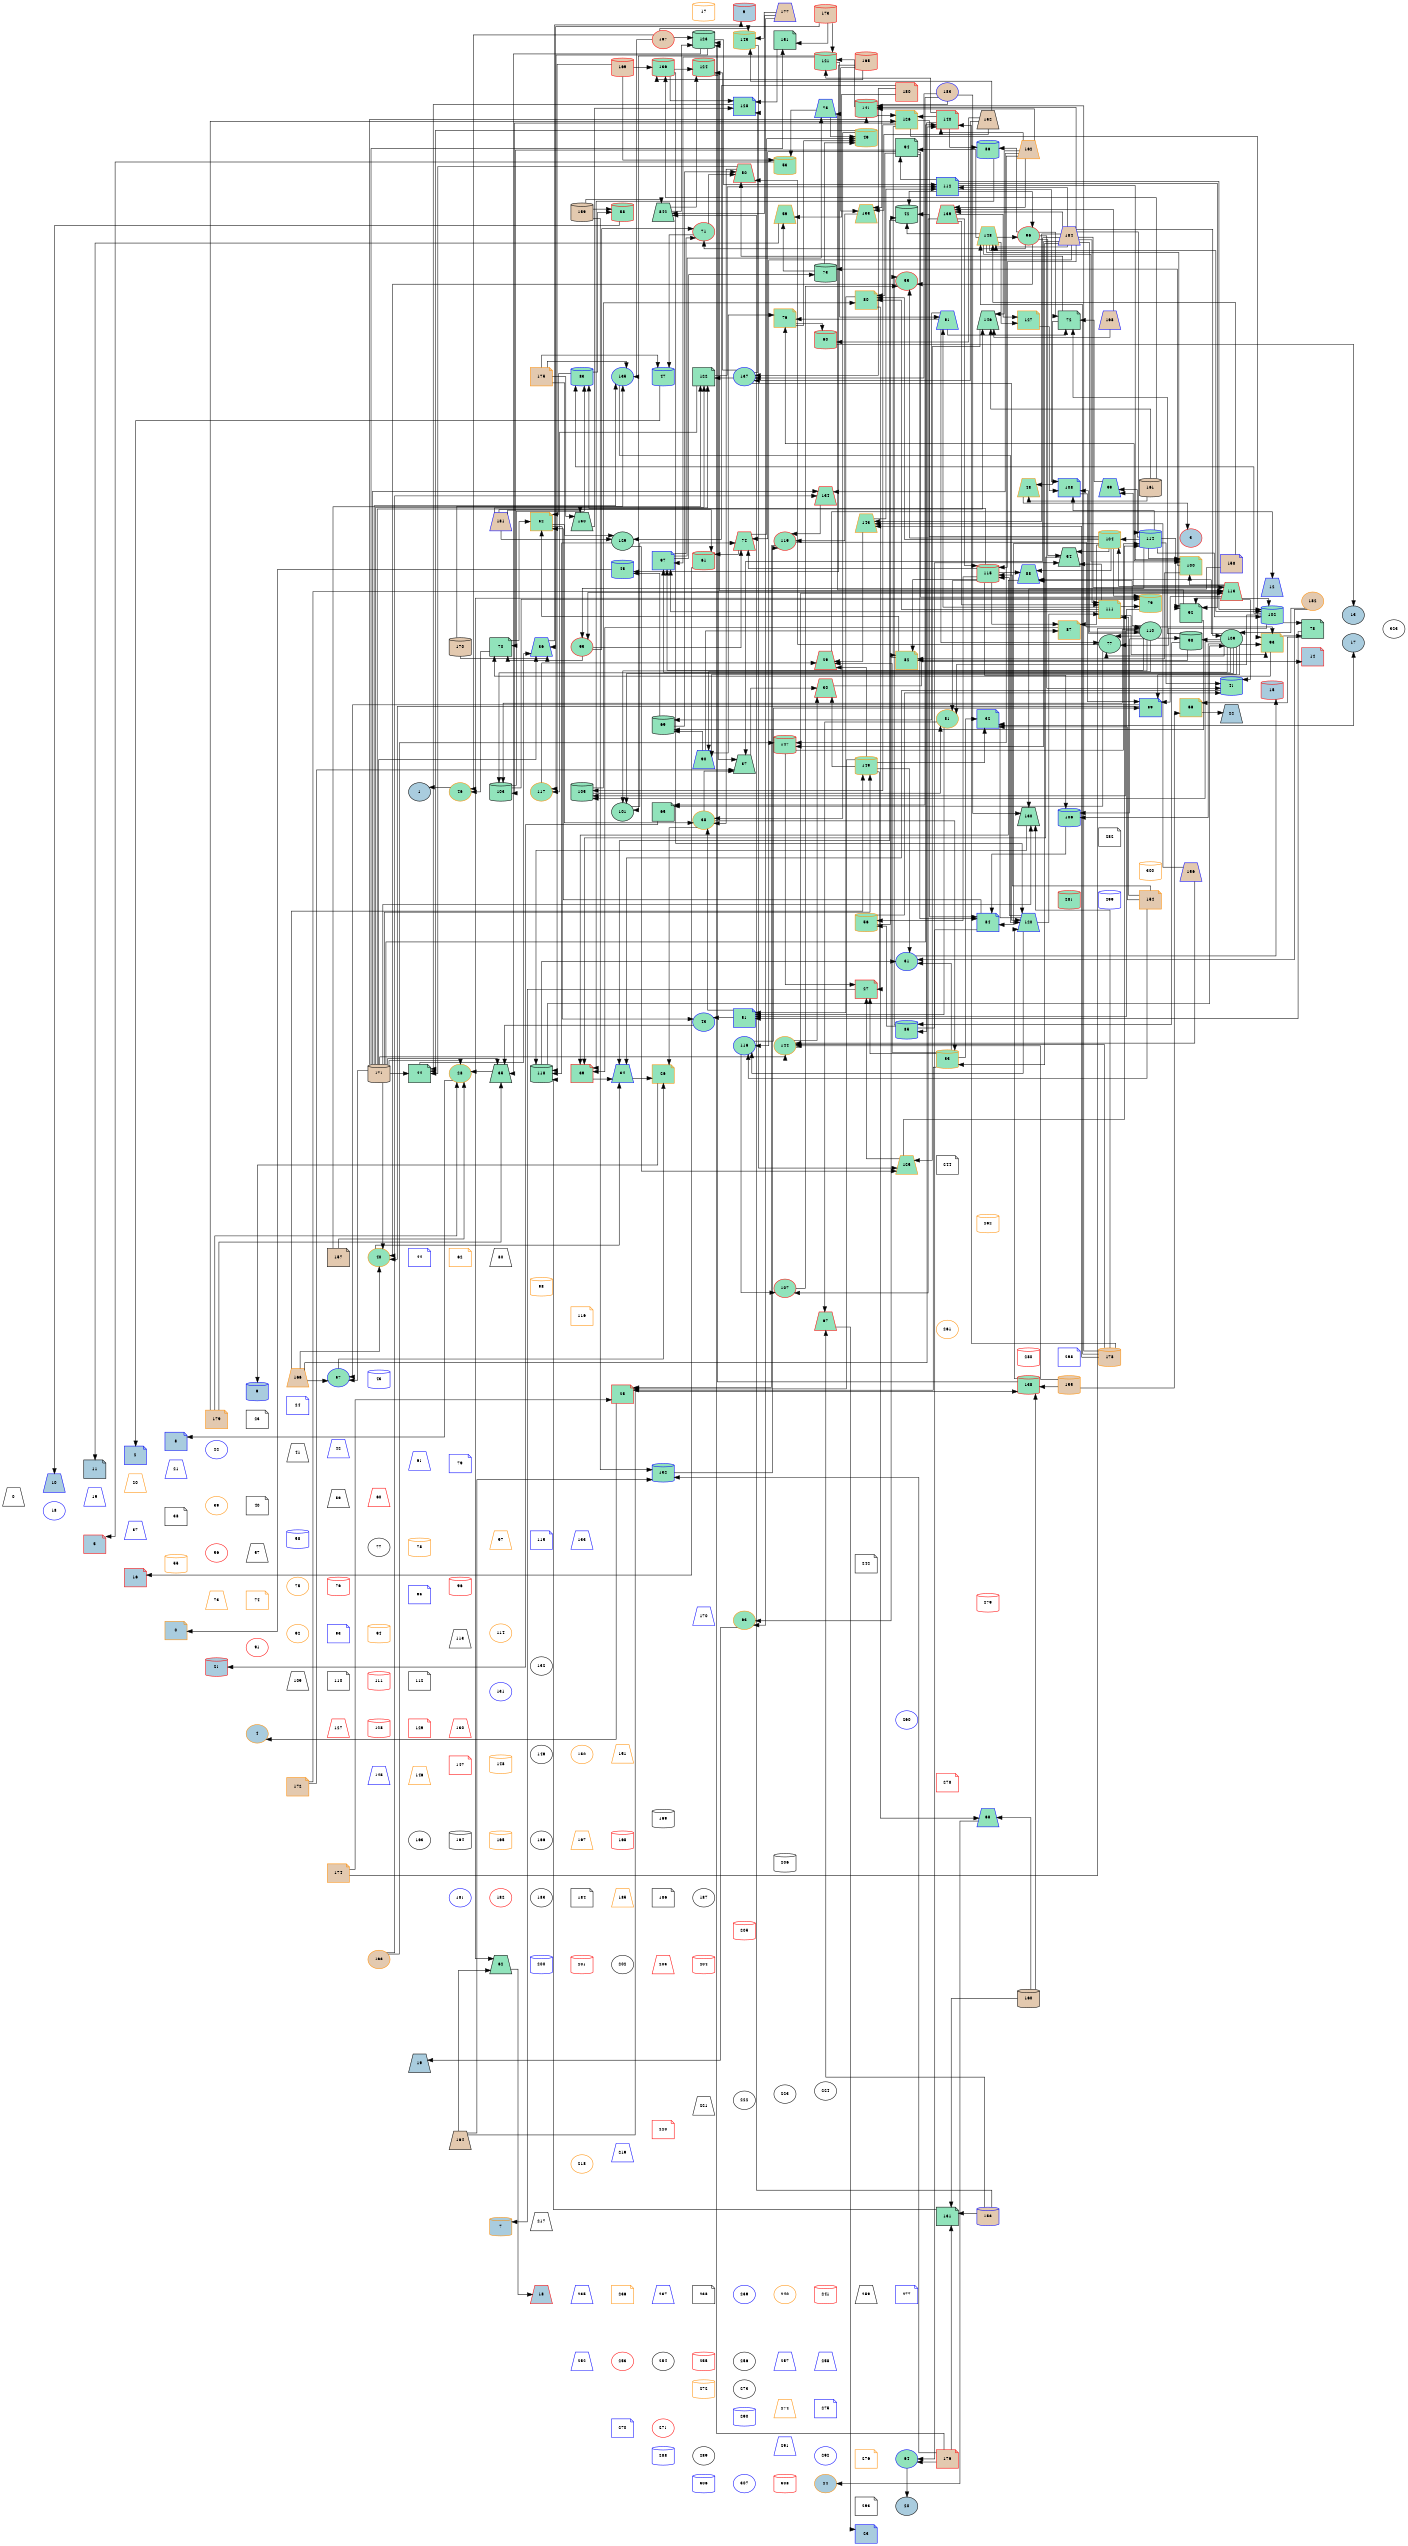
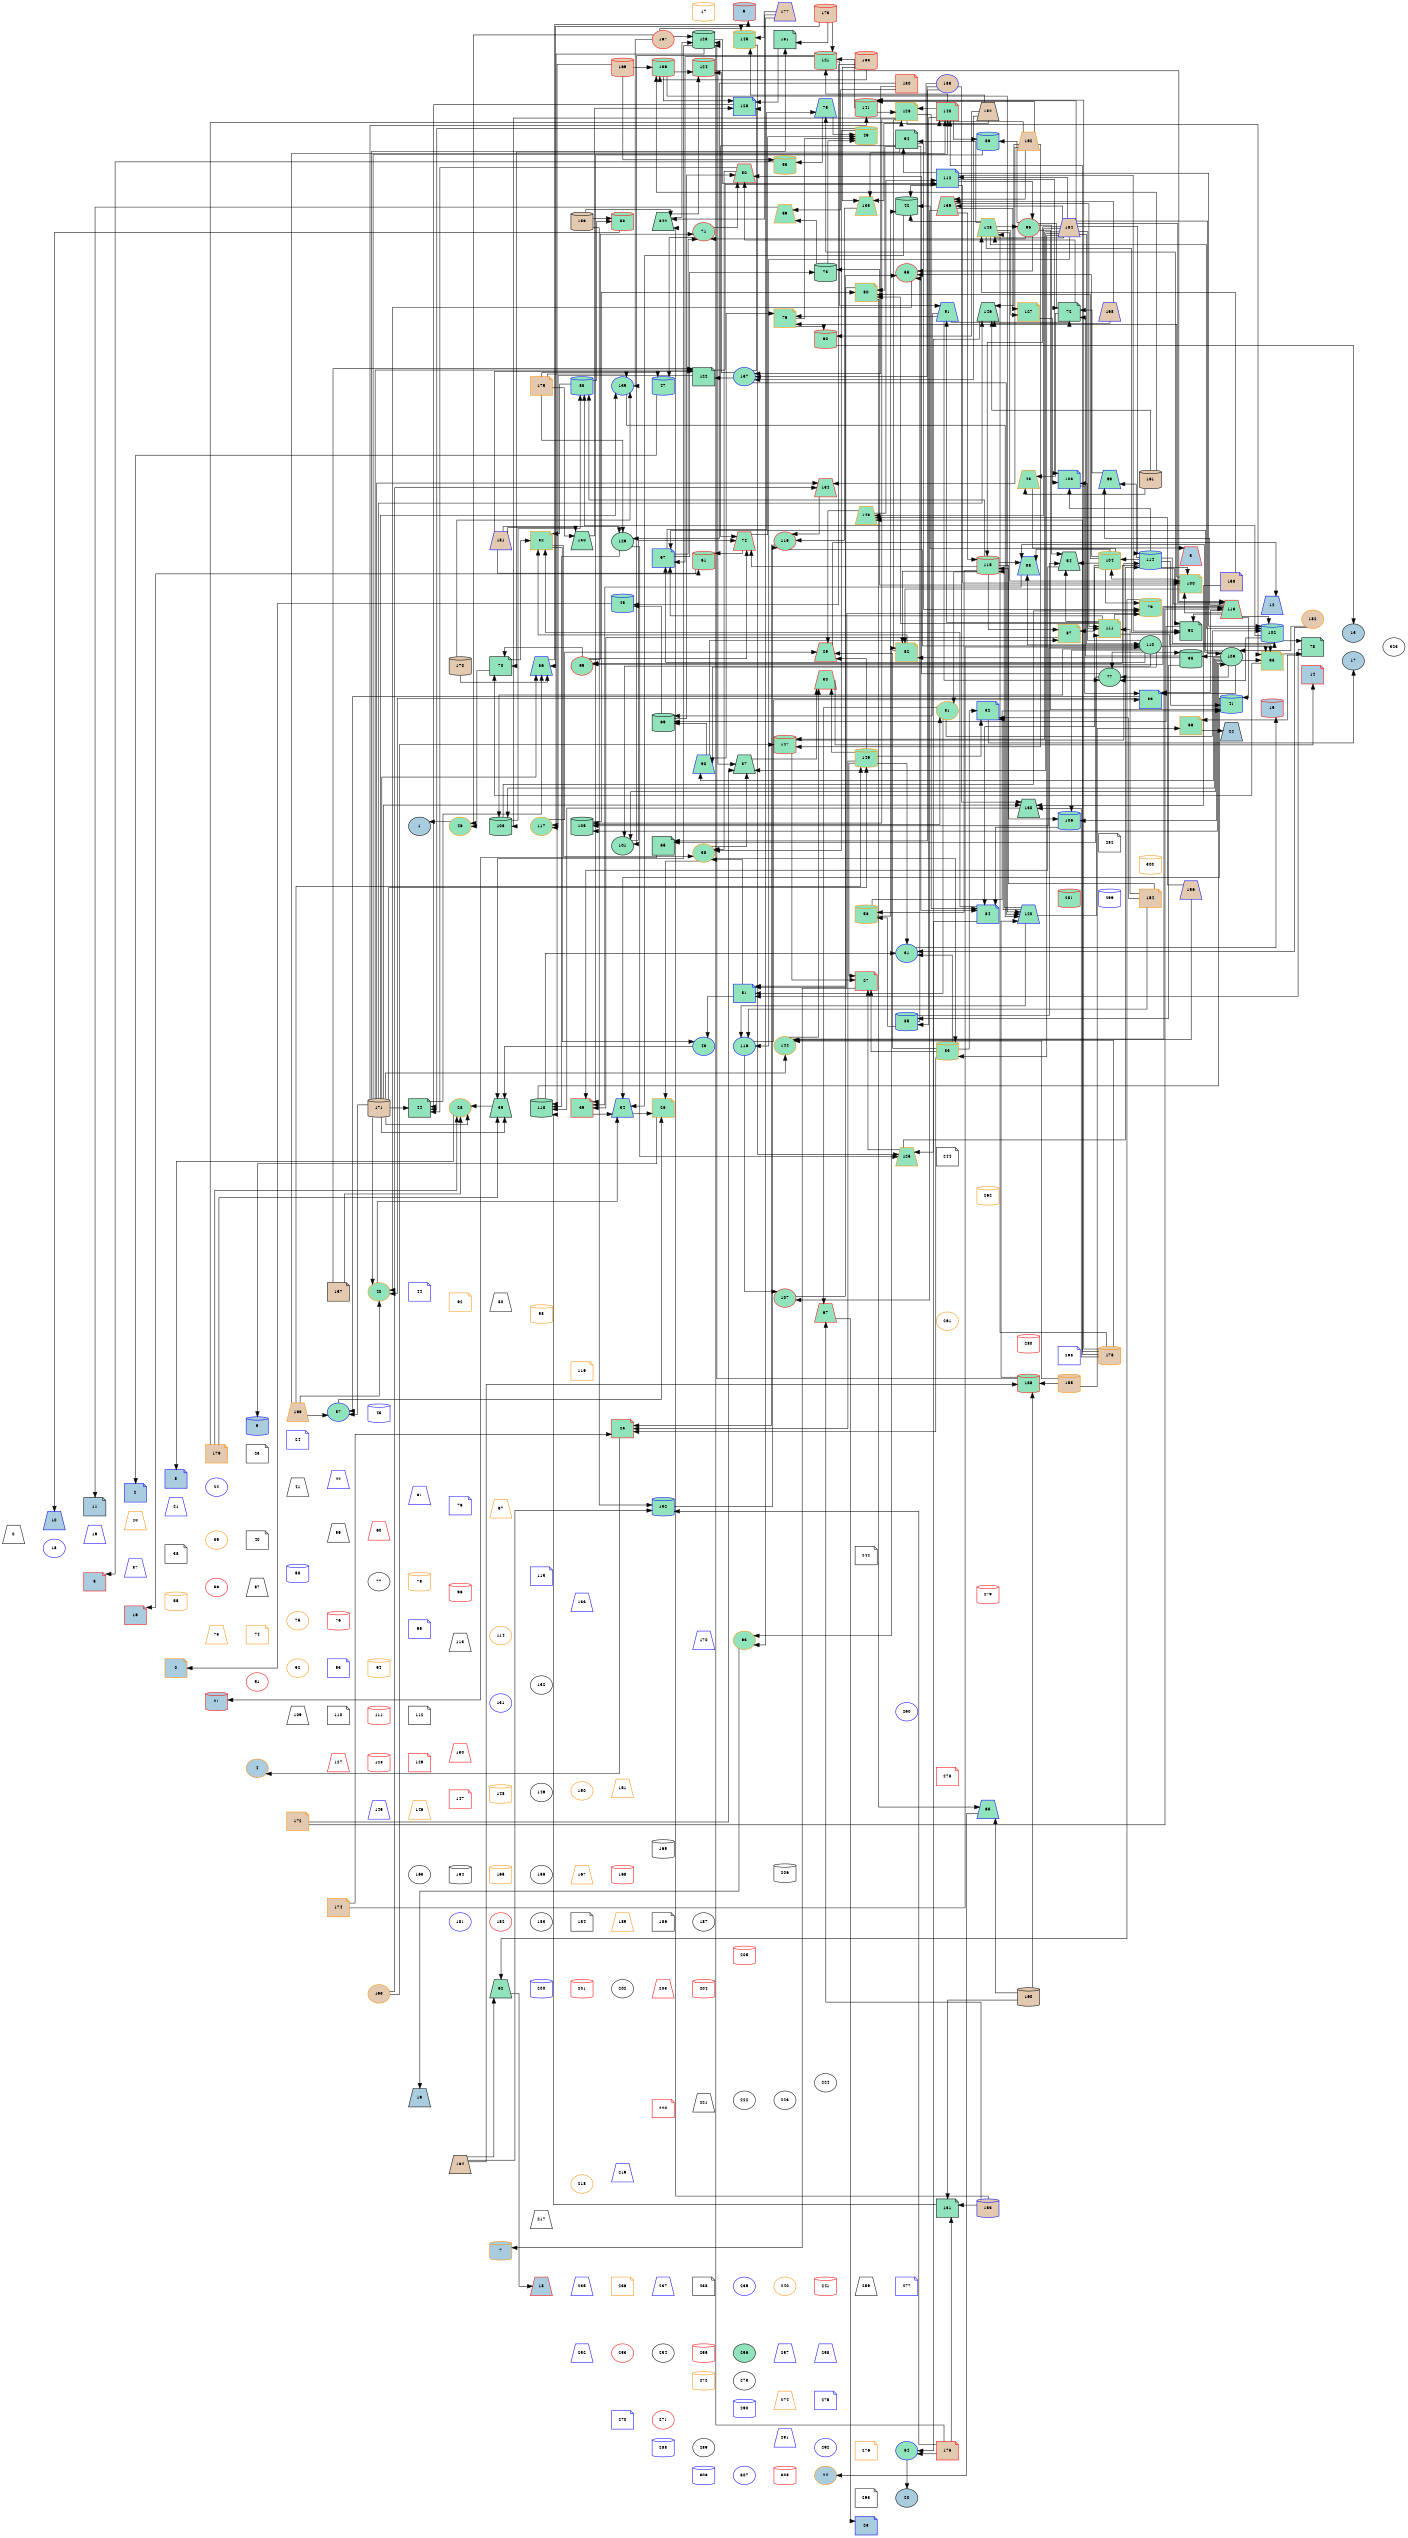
(1191, 538) -> (1191, 556)
(1112, 665) -> (1135, 736)
(744, 2361) -> (744, 2353)
